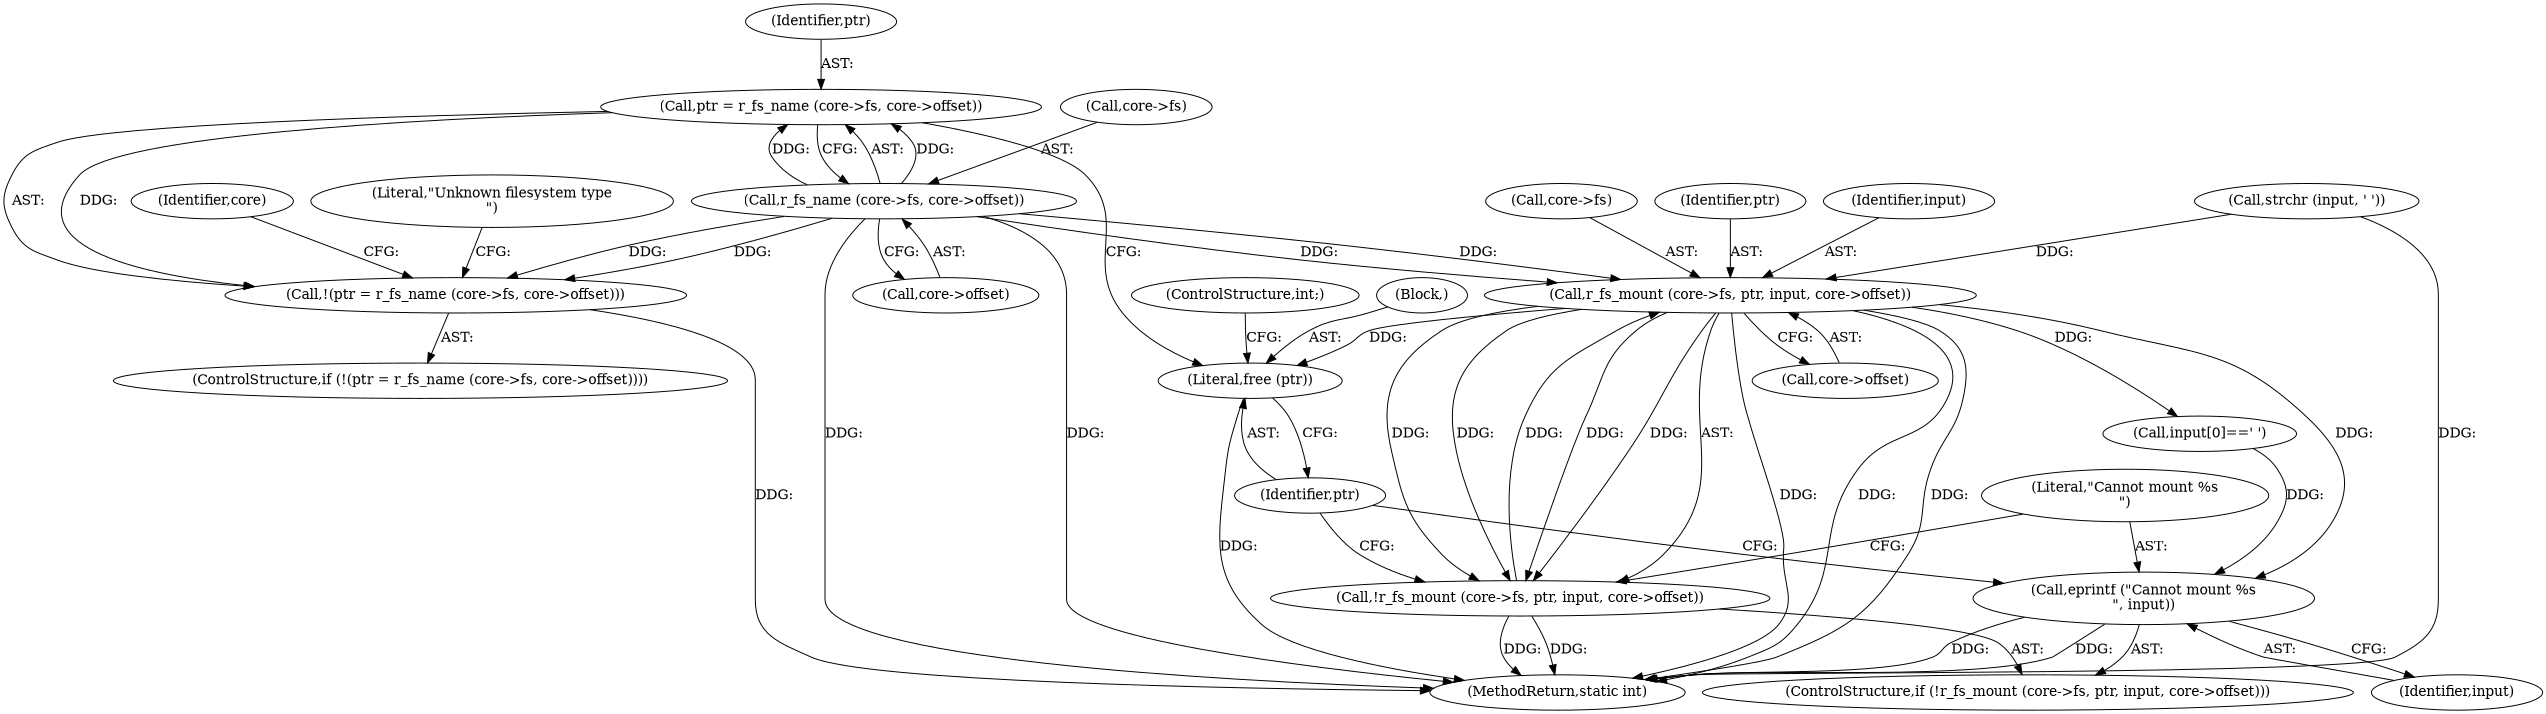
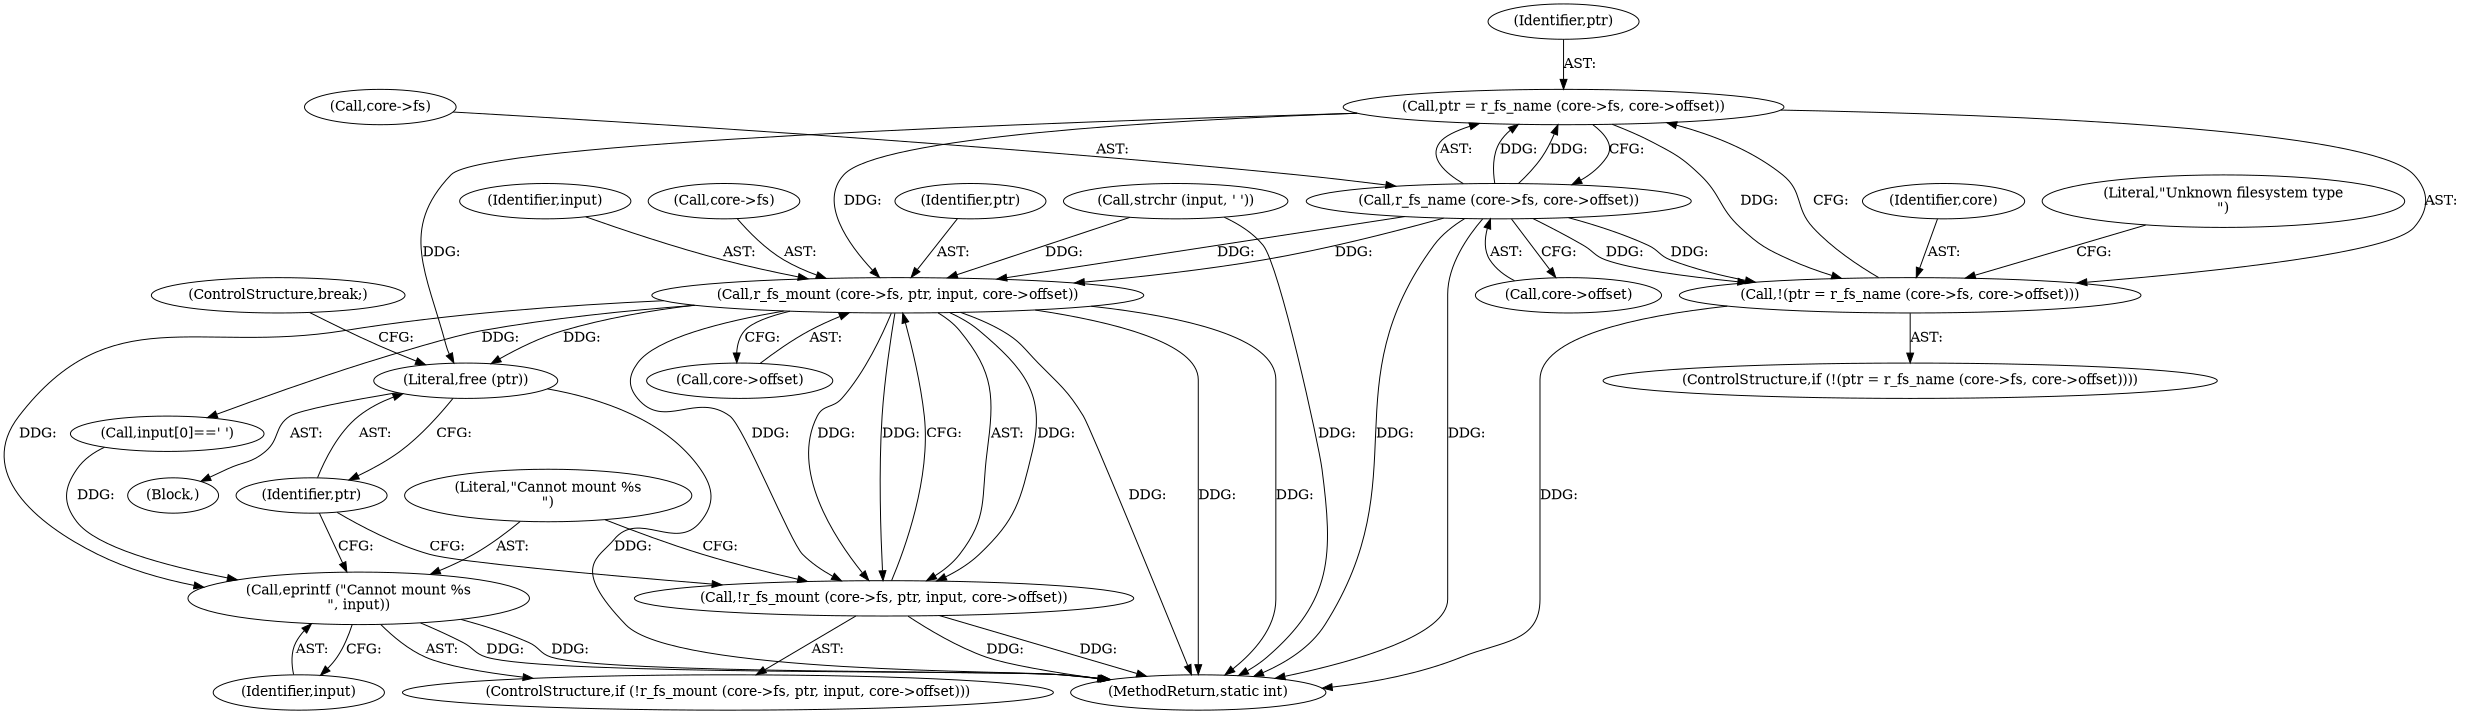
none -> (1043, 132)
none -> (1792, 185)
(384, 253) -> (1947, 253)
(1126, 253) -> (444, 253)
(1245, 295) -> (278, 295)
(1327, 323) -> (292, 415)
(1546, 434) -> (946, 434)
